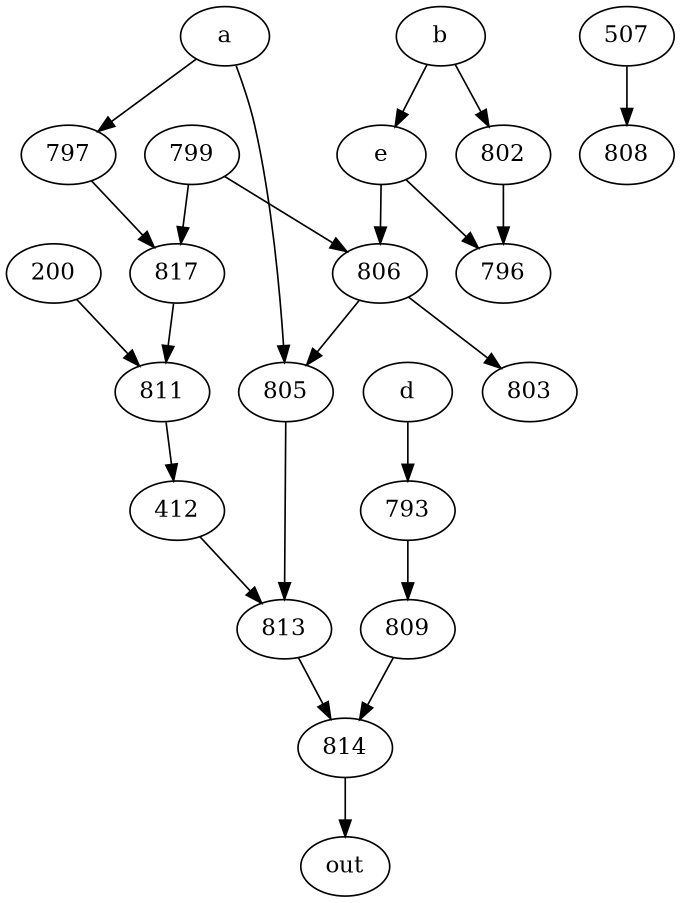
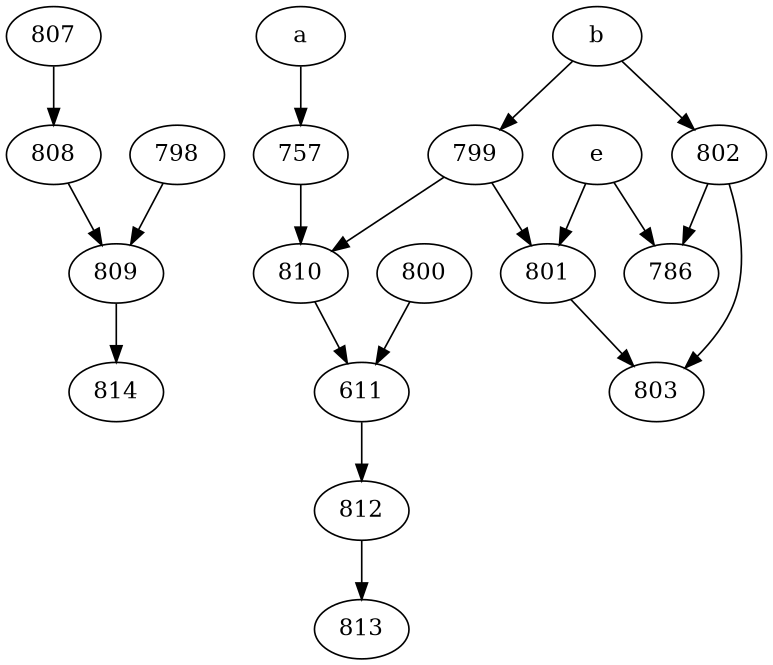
(627, 36) -> (54, 36)
(415, 88) -> (543, 90)
(69, 155) -> (301, 155)
none -> (81, 207)
(54, 273) -> (424, 273)
(177, 273) -> (301, 273)
(380, 273) -> (548, 273)
(503, 273) -> (671, 273)
none -> (740, 276)
(162, 392) -> (362, 392)
(286, 392) -> none
(408, 392) -> none
(177, 511) -> (362, 511)
(408, 511) -> (177, 155)
(311, 681) -> none
(345, 866) -> none
